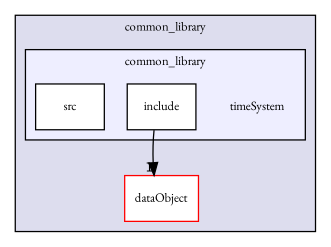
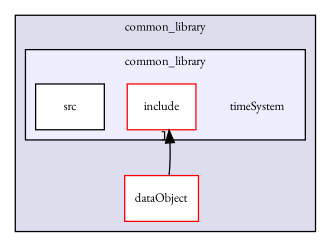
(162, 107) -> (162, 107)
(153, 148) -> (170, 159)
